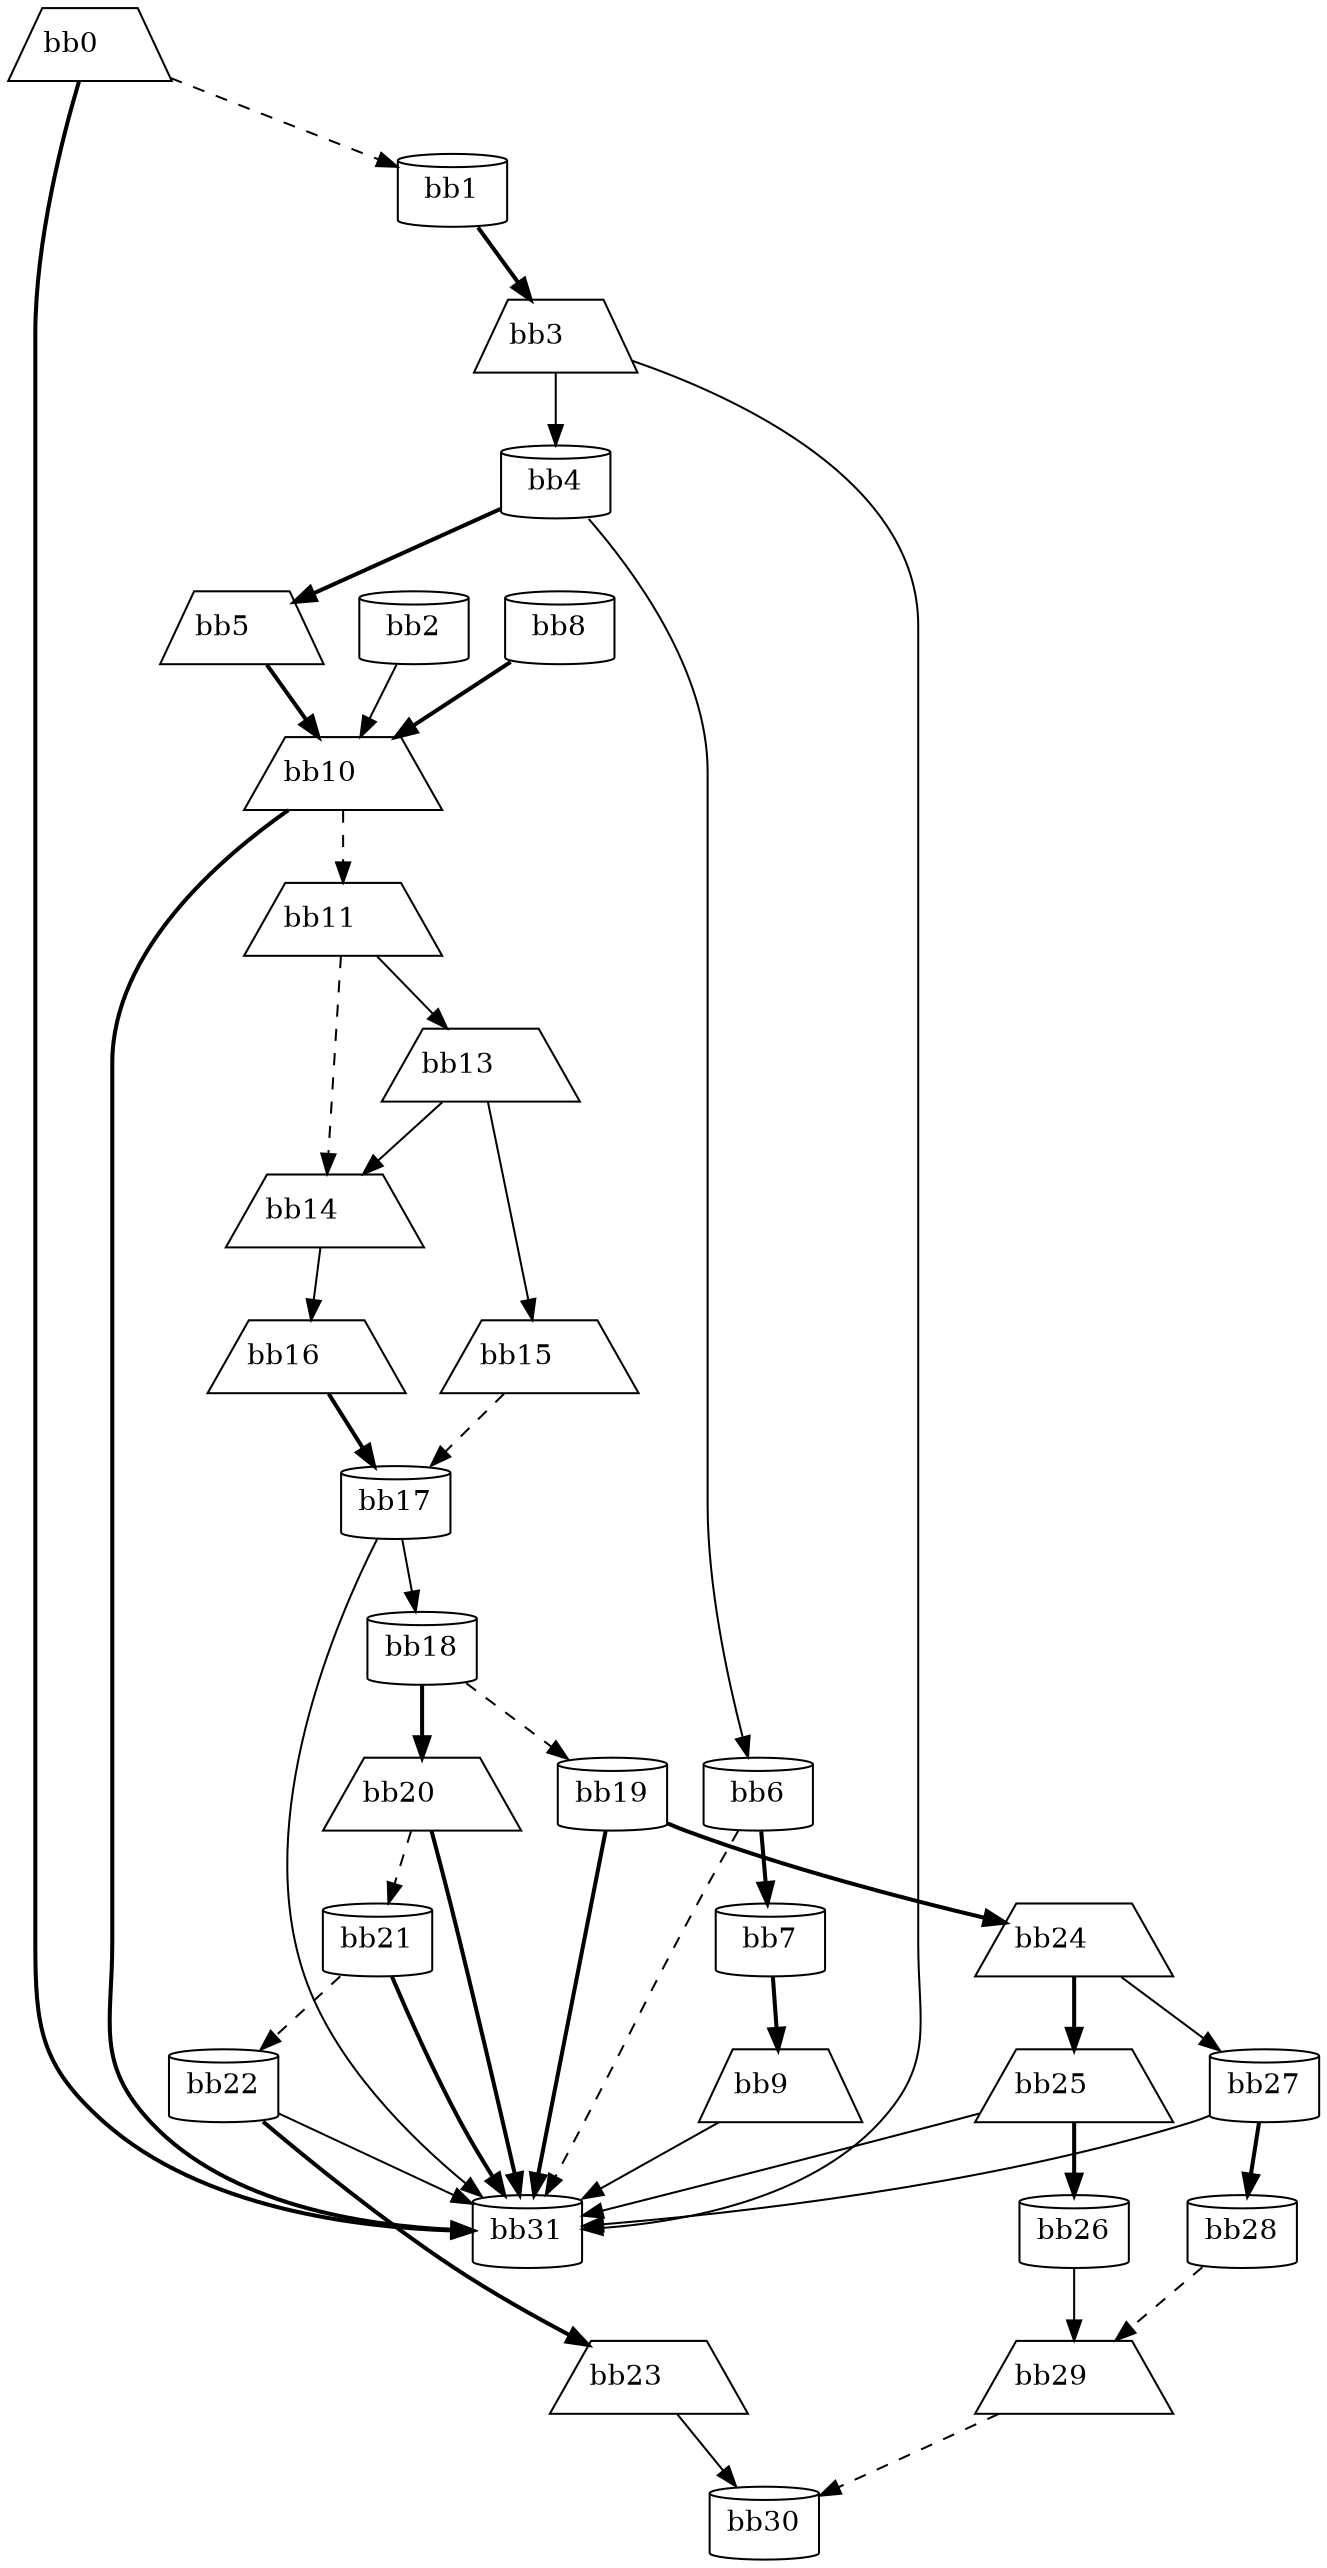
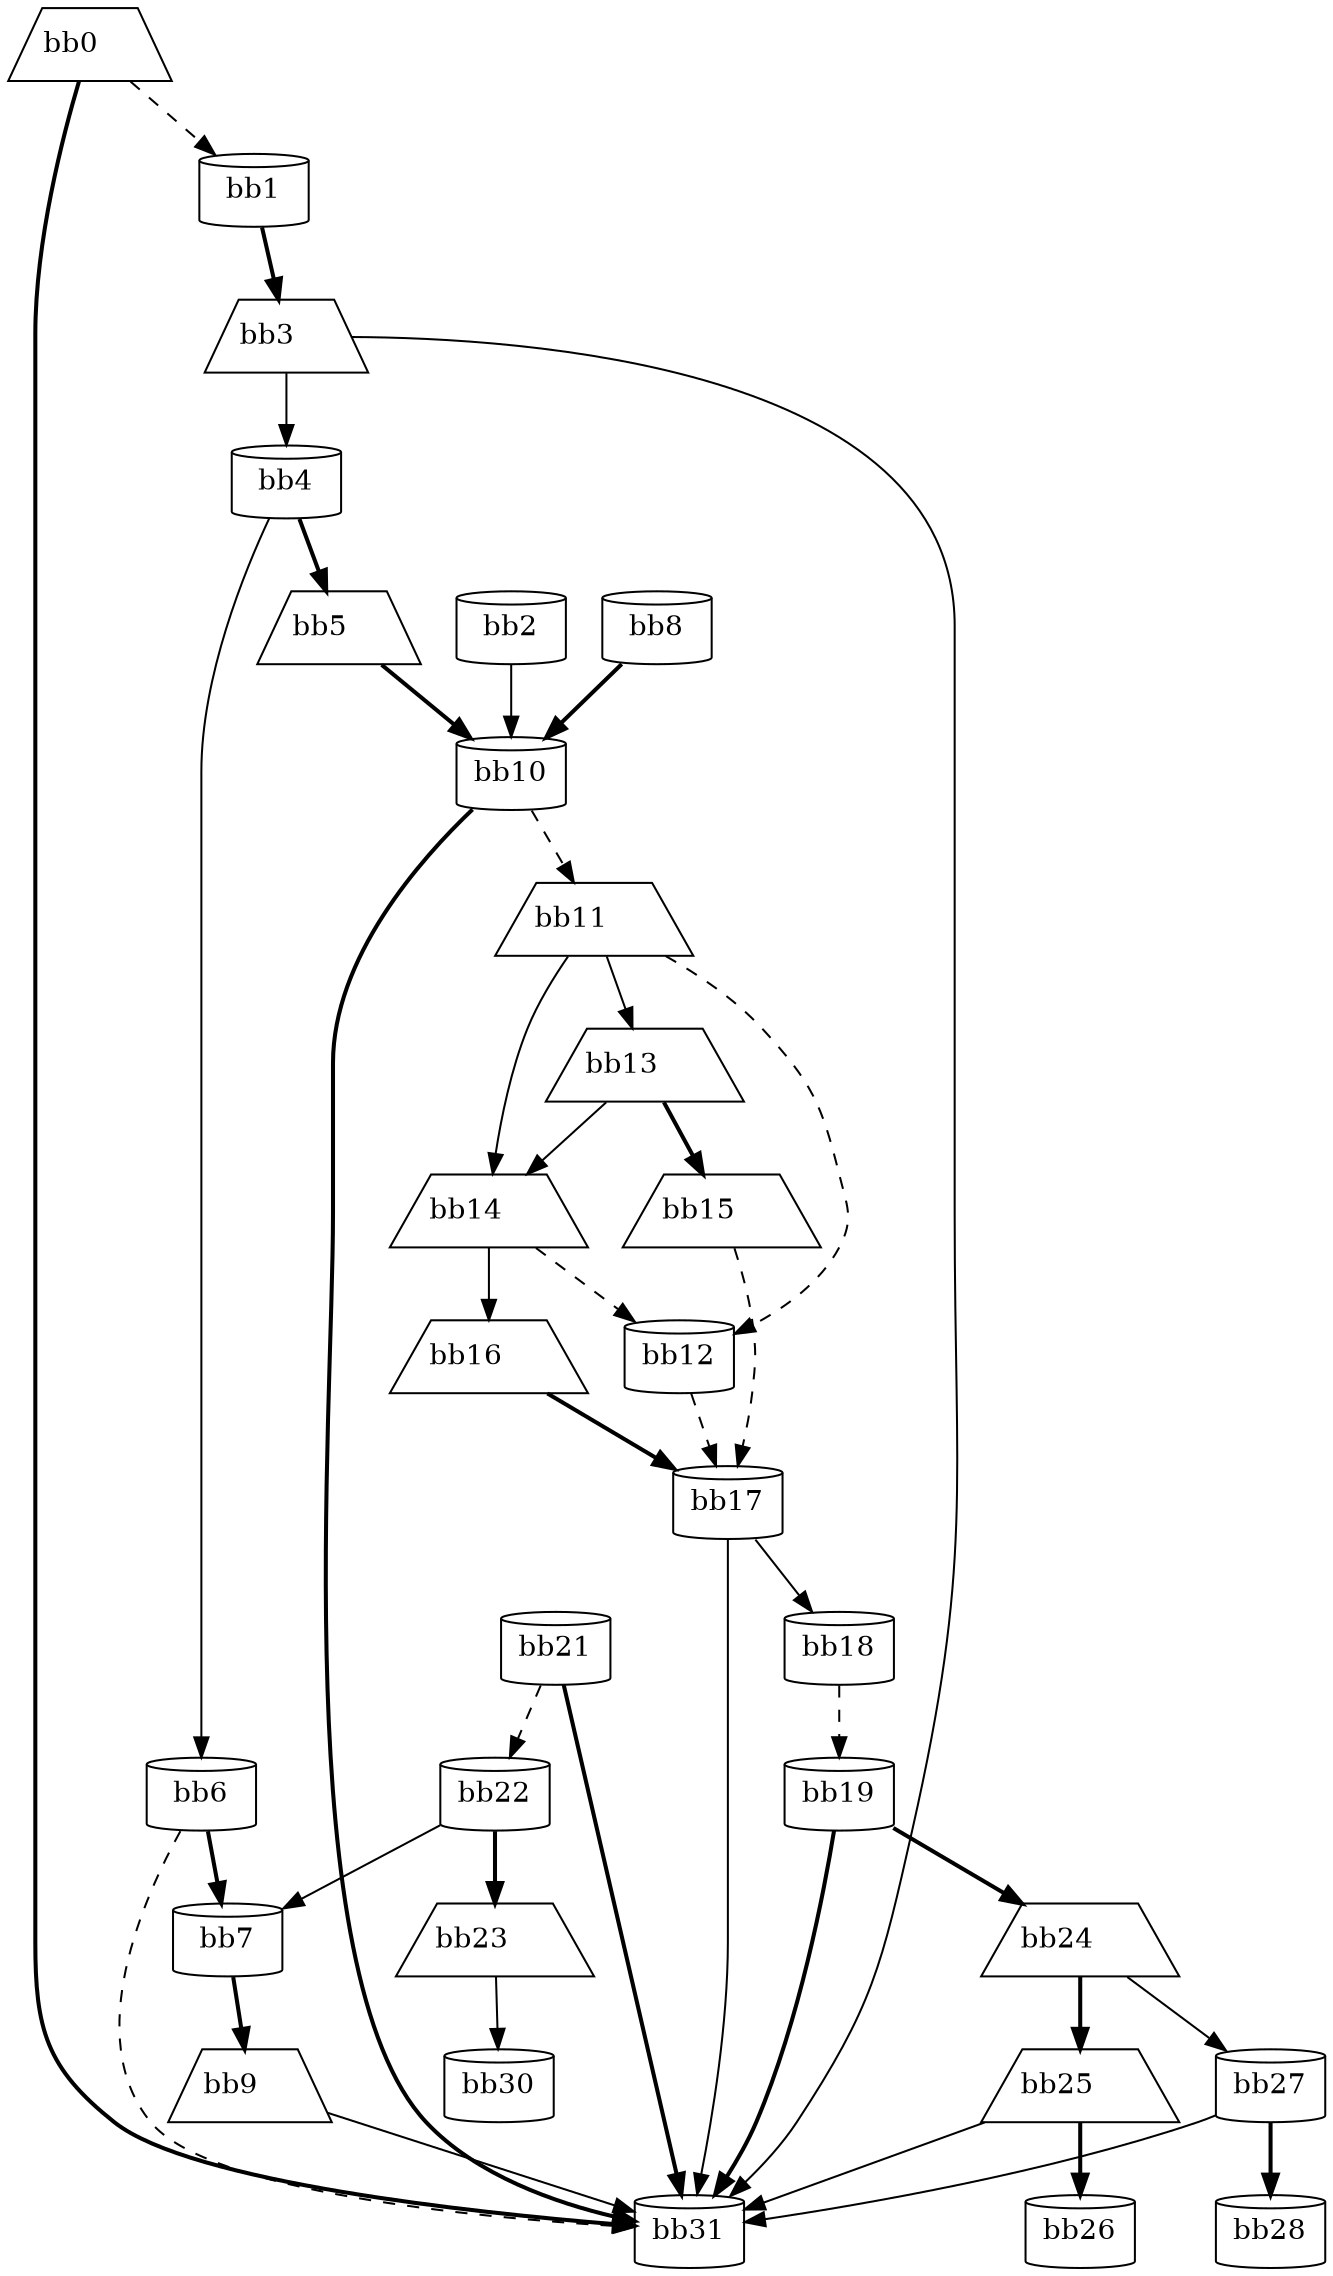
(343, 774) -> (511, 774)
(335, 1055) -> (520, 1050)
(508, 1201) -> (679, 1129)
none -> (679, 1357)
(422, 1794) -> none
(366, 2154) -> (371, 1862)
(1074, 2377) -> none
